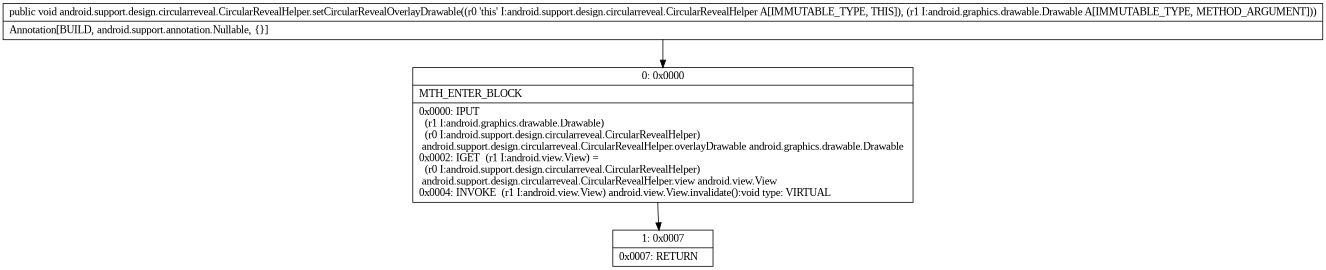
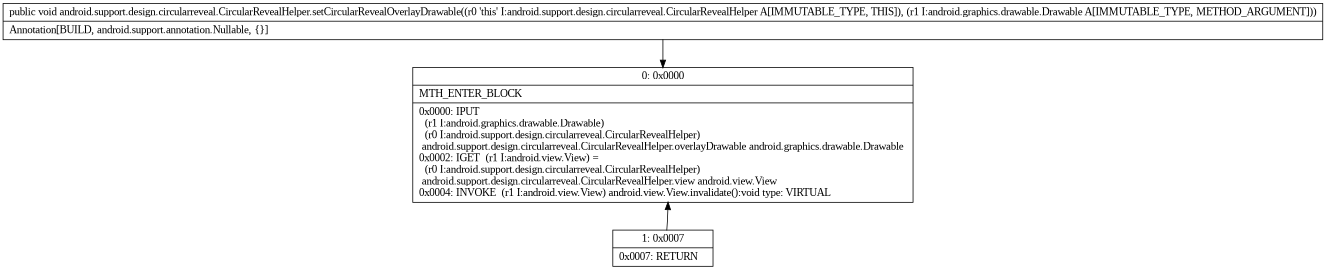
(658, 212) -> (667, 220)
